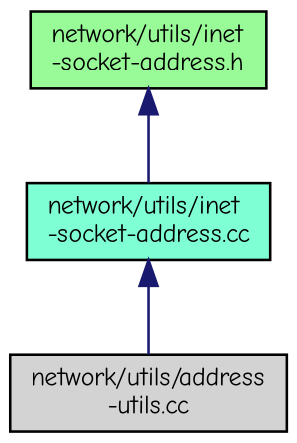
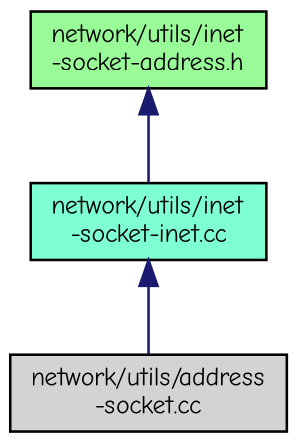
(149, 222) -> (149, 222)
(149, 393) -> (149, 393)
